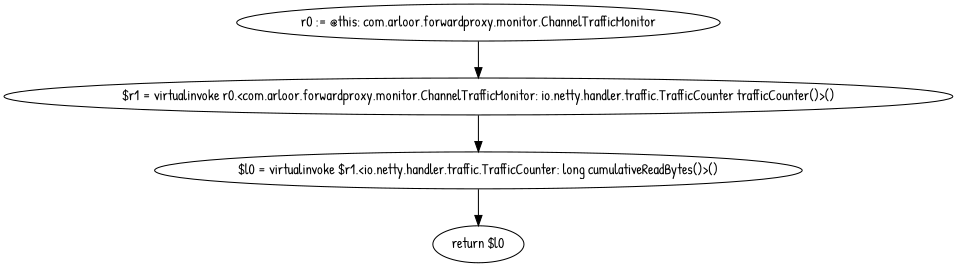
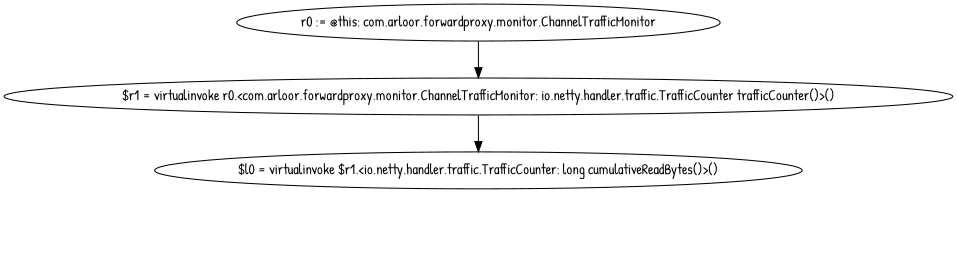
(478, 244) -> none
